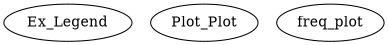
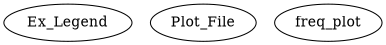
(204, 23) -> (203, 23)
